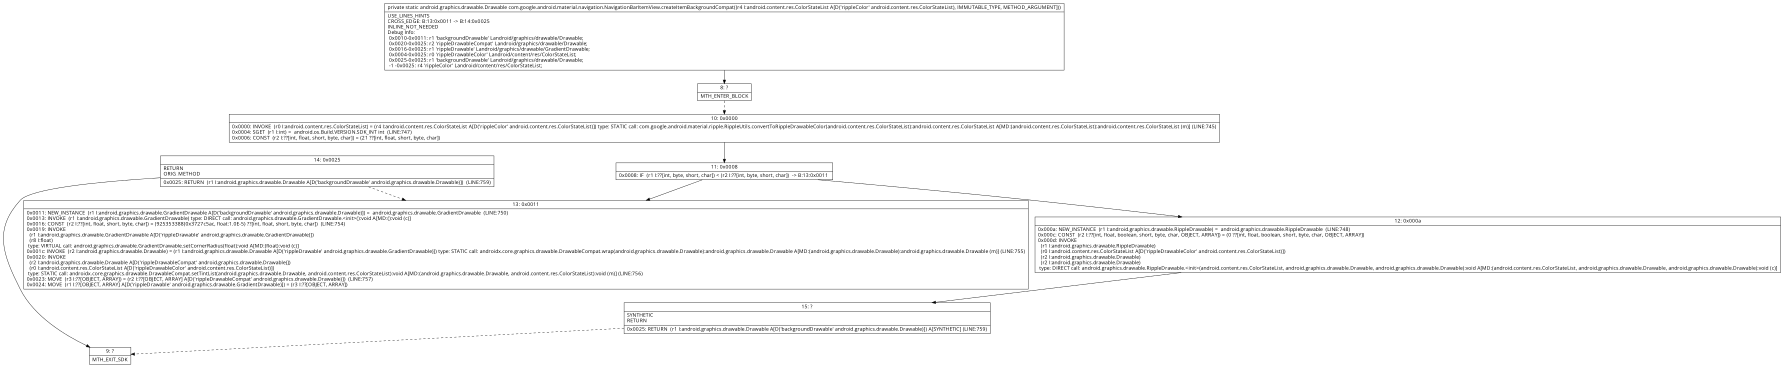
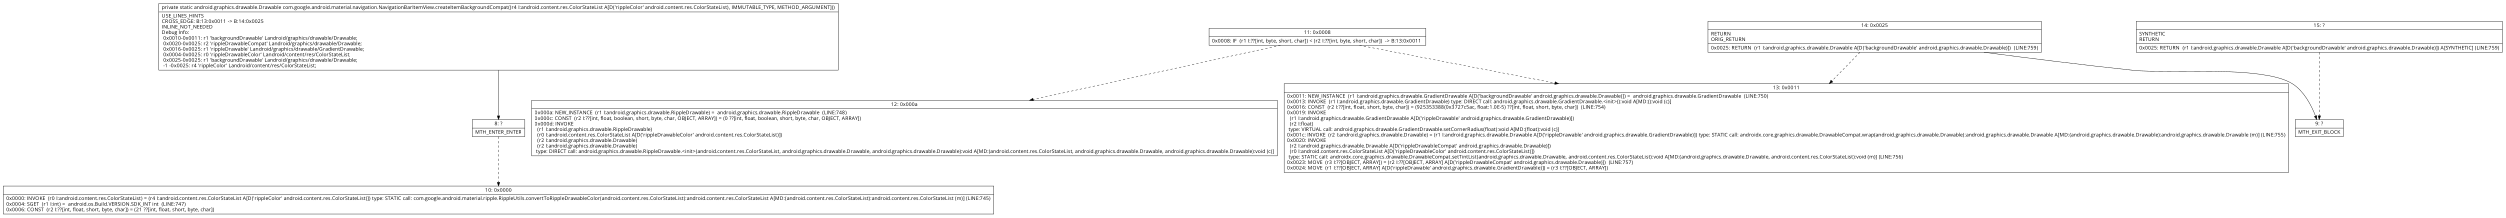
(724, 96) -> (499, 132)
(724, 151) -> none
(182, 174) -> (1728, 39)
(676, 189) -> (1457, 64)
(998, 197) -> (1157, 72)
(40, 241) -> (1300, 124)
(1058, 287) -> none
(110, 360) -> (2319, 132)
